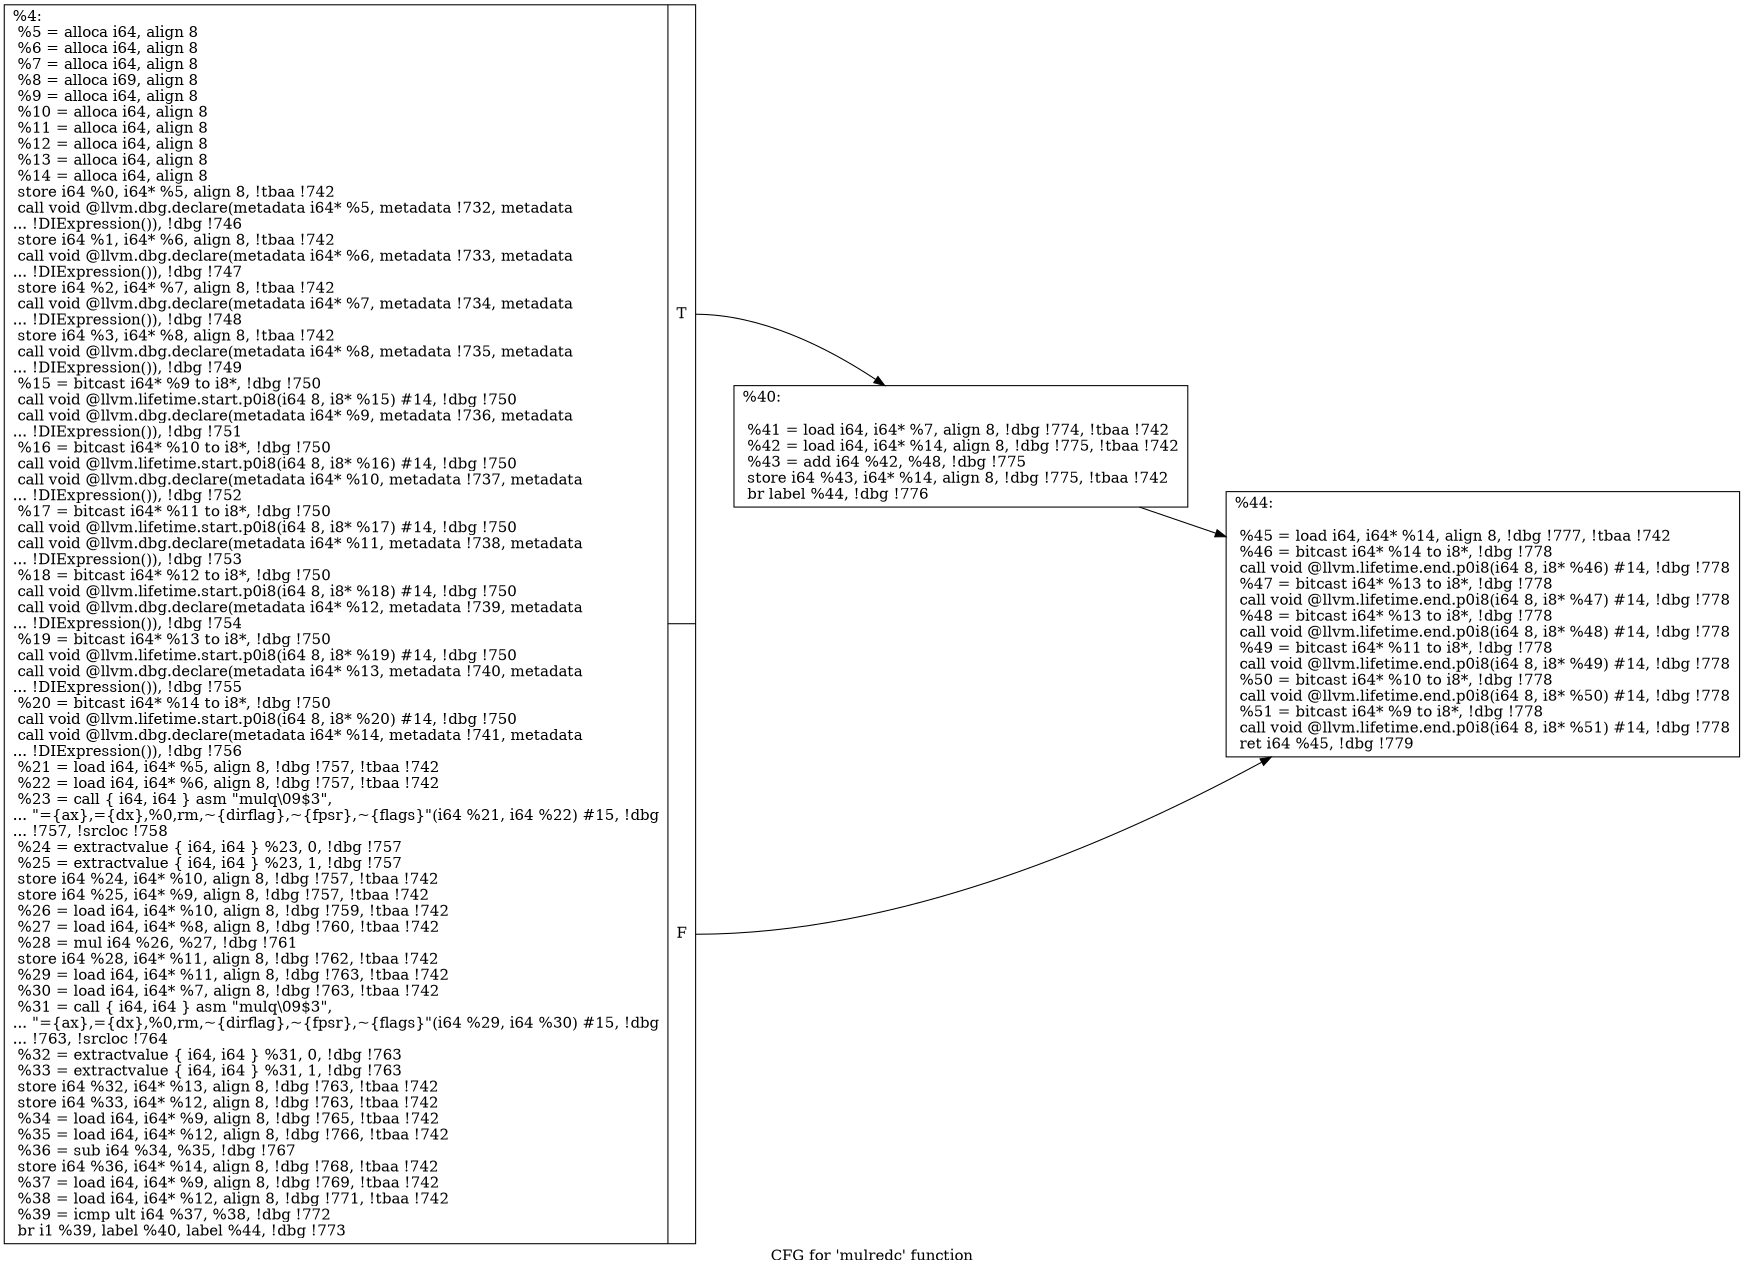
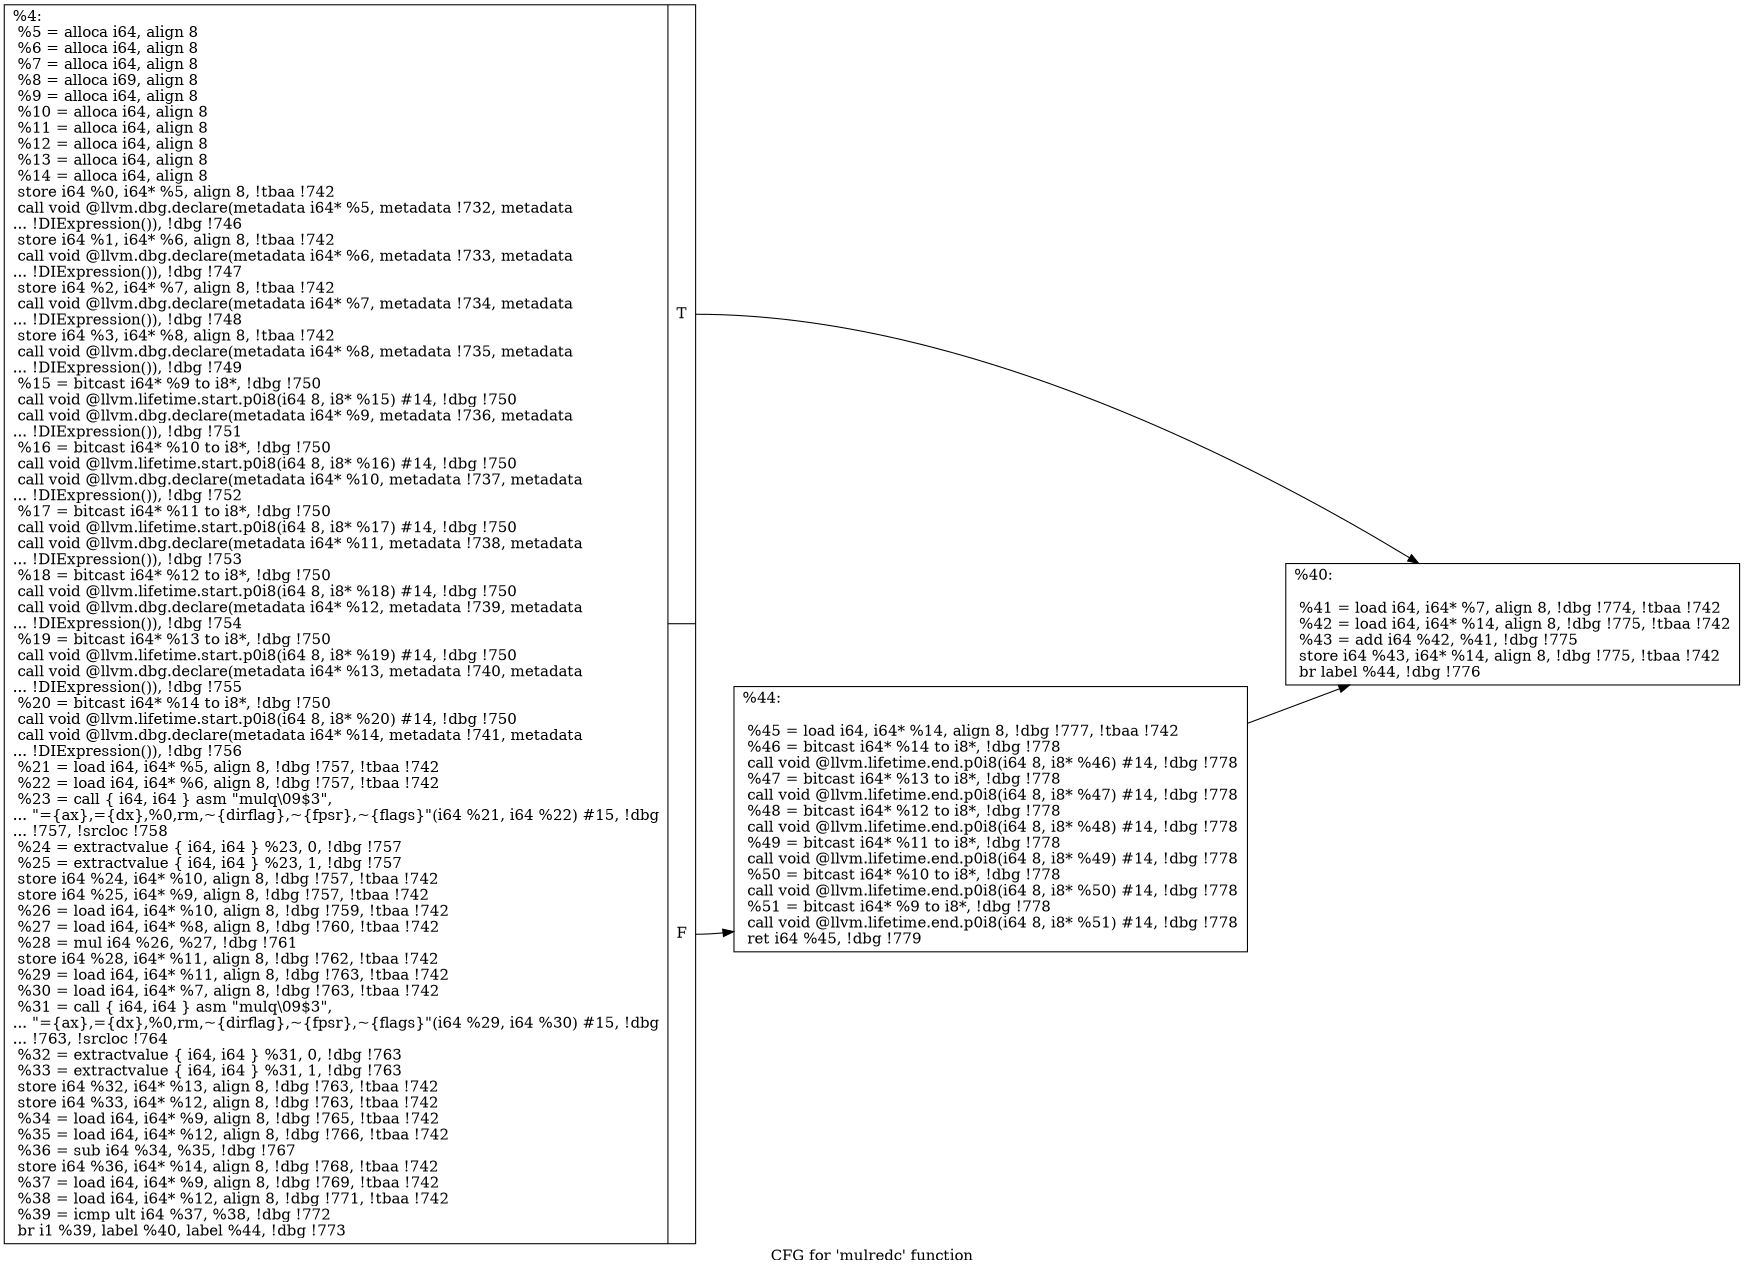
(885, 462) -> (1437, 640)
(1178, 520) -> (1293, 706)
(1394, 616) -> (902, 811)
